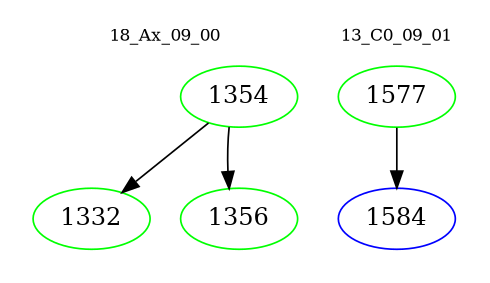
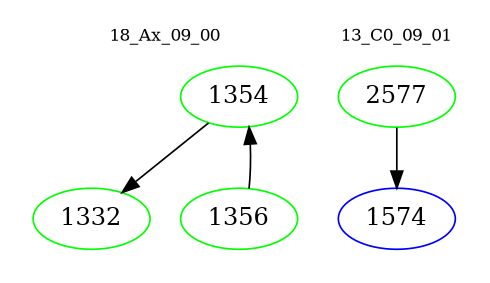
(397, 97) -> (397, 97)
(228, 149) -> (250, 167)
(397, 219) -> (397, 219)
